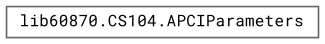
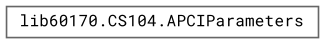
(163, 22) -> (163, 22)
